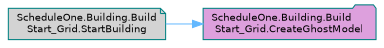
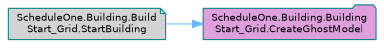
(290, 24) -> (290, 24)
